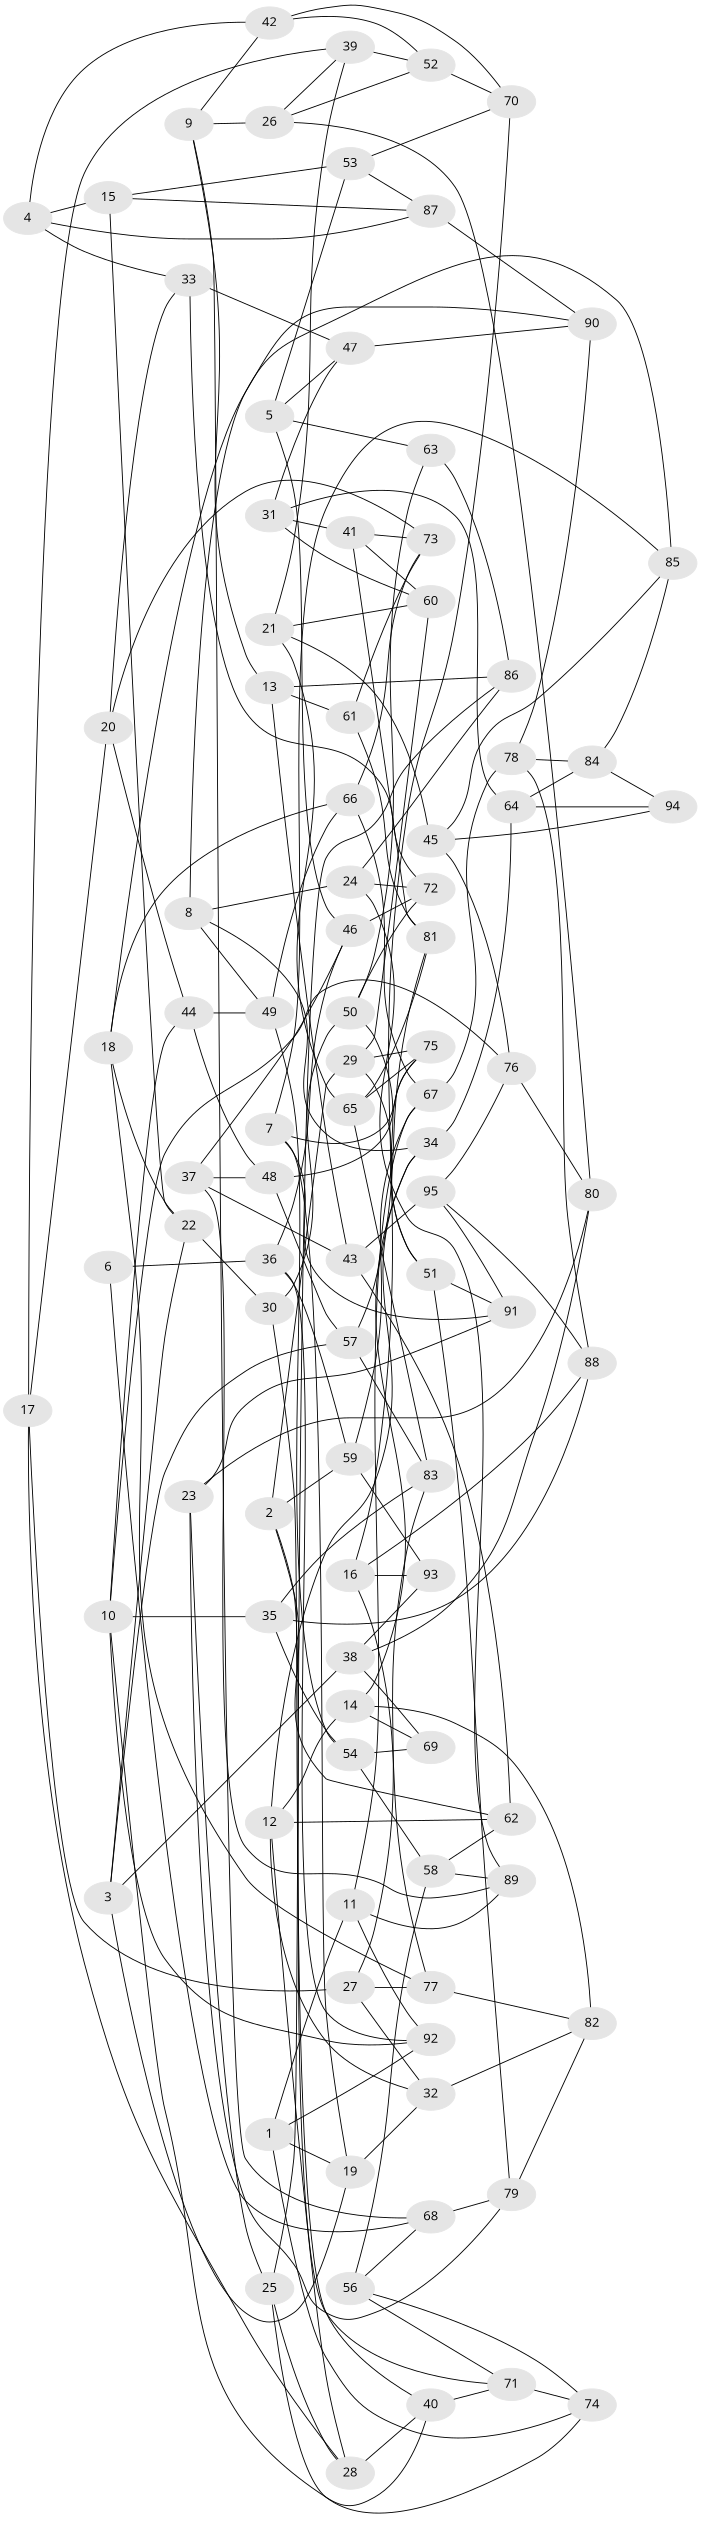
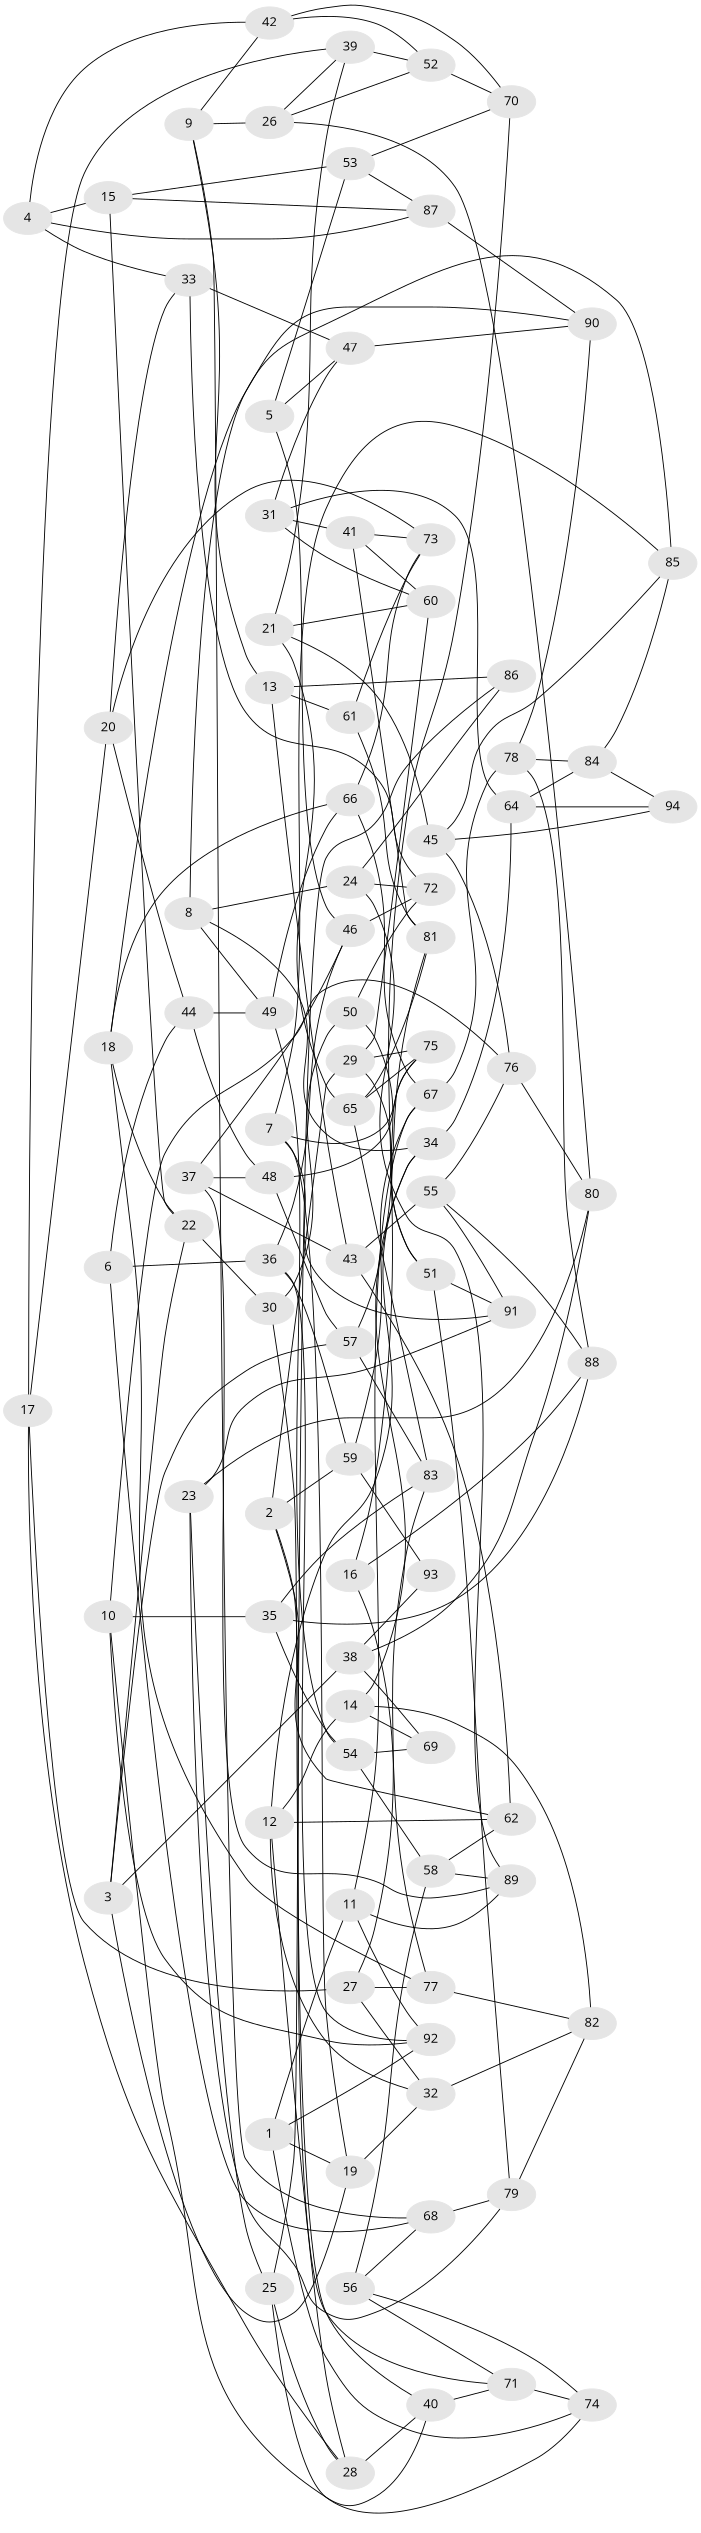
(431, 450) -> none
(431, 1192) -> (431, 1192)
(131, 1311) -> (129, 1147)
(391, 1576) -> none
